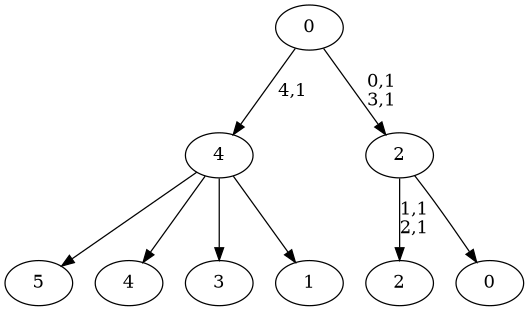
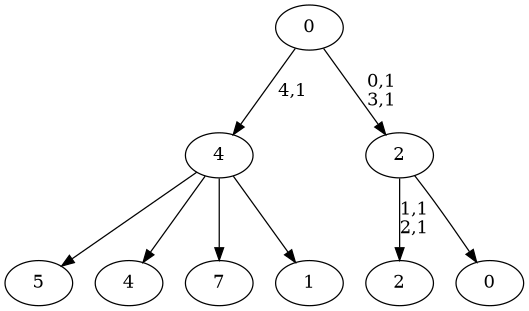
(219, 283) -> (219, 283)
